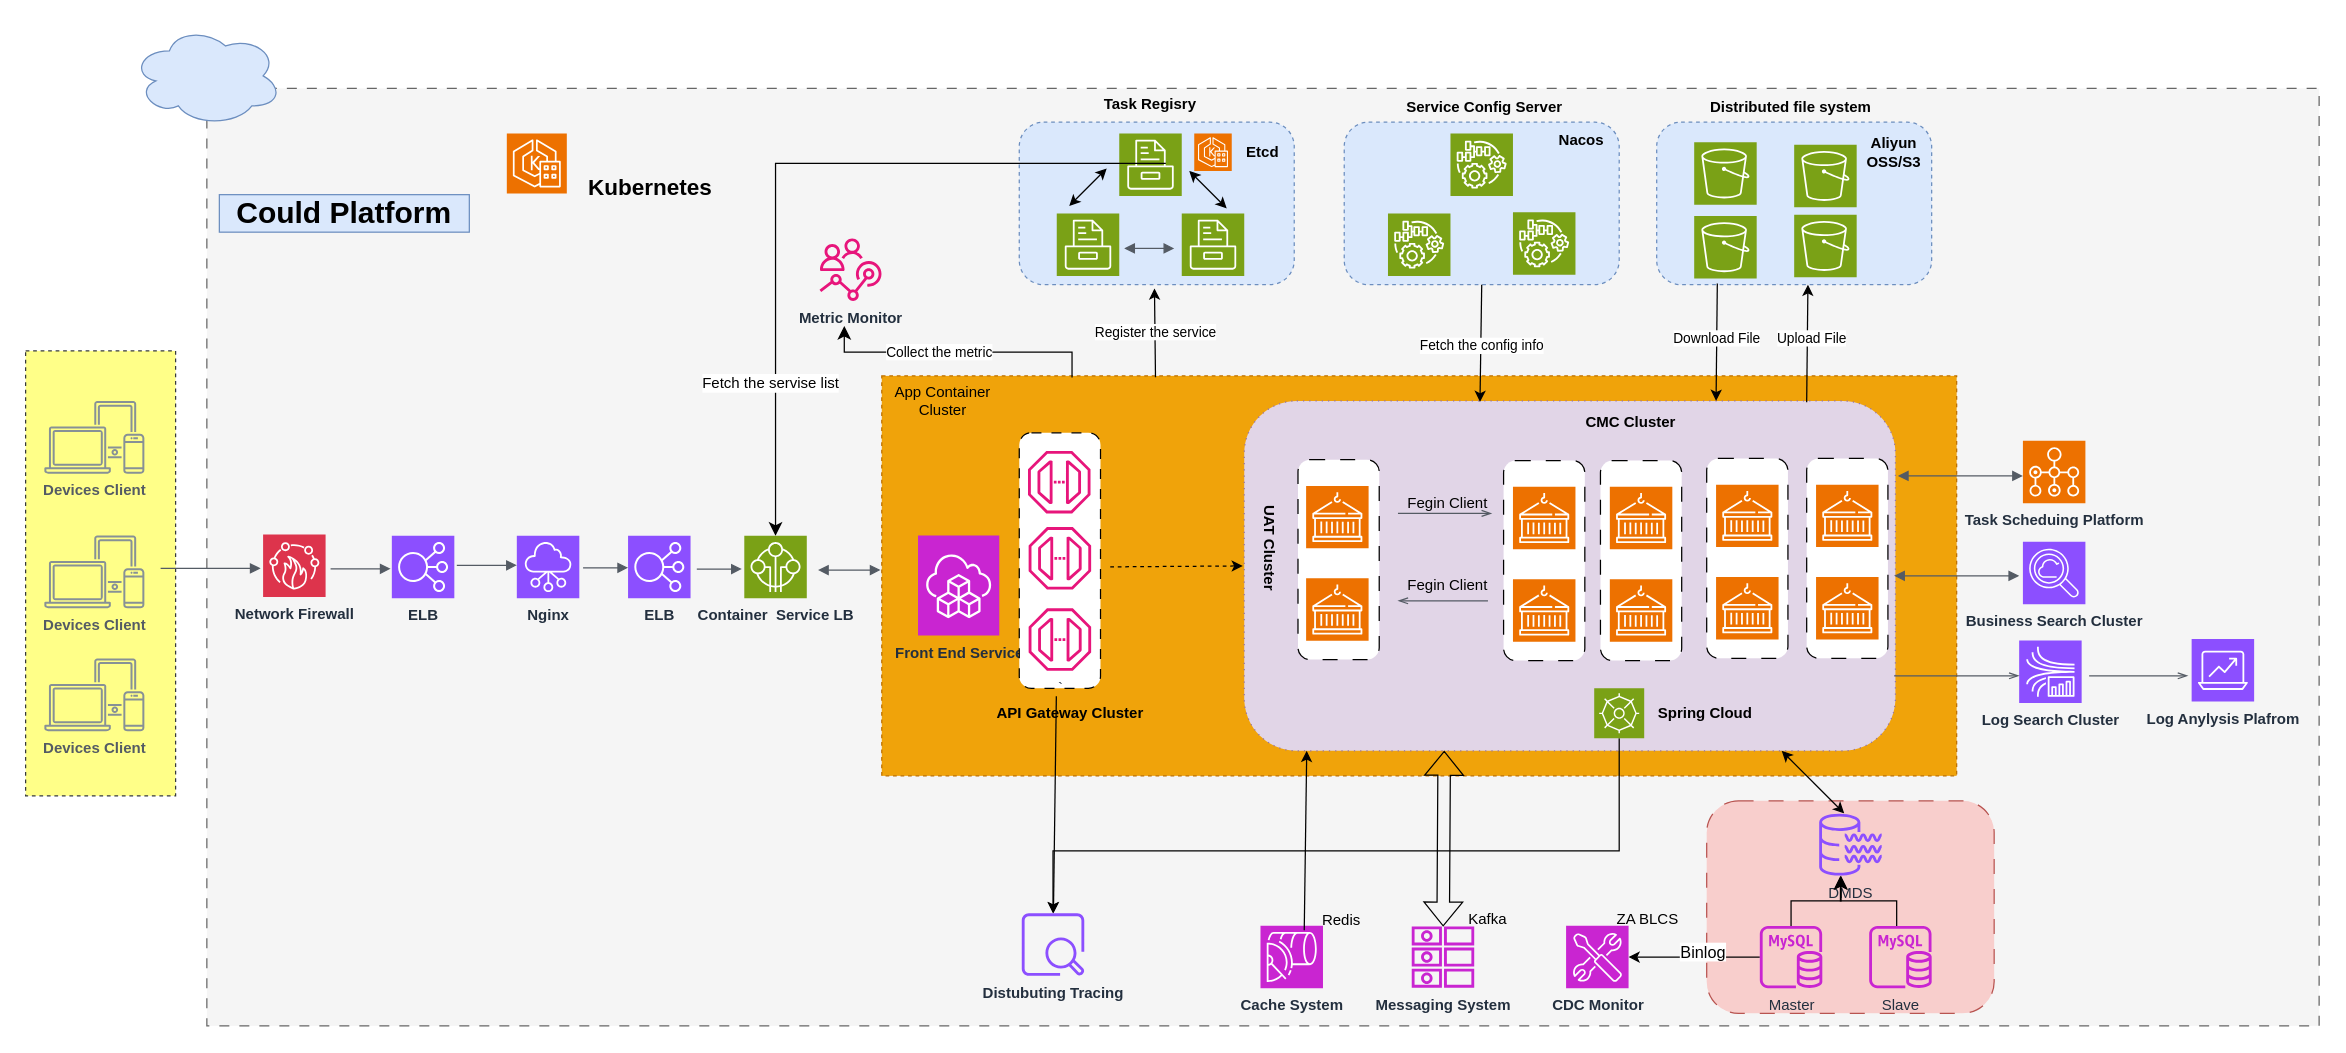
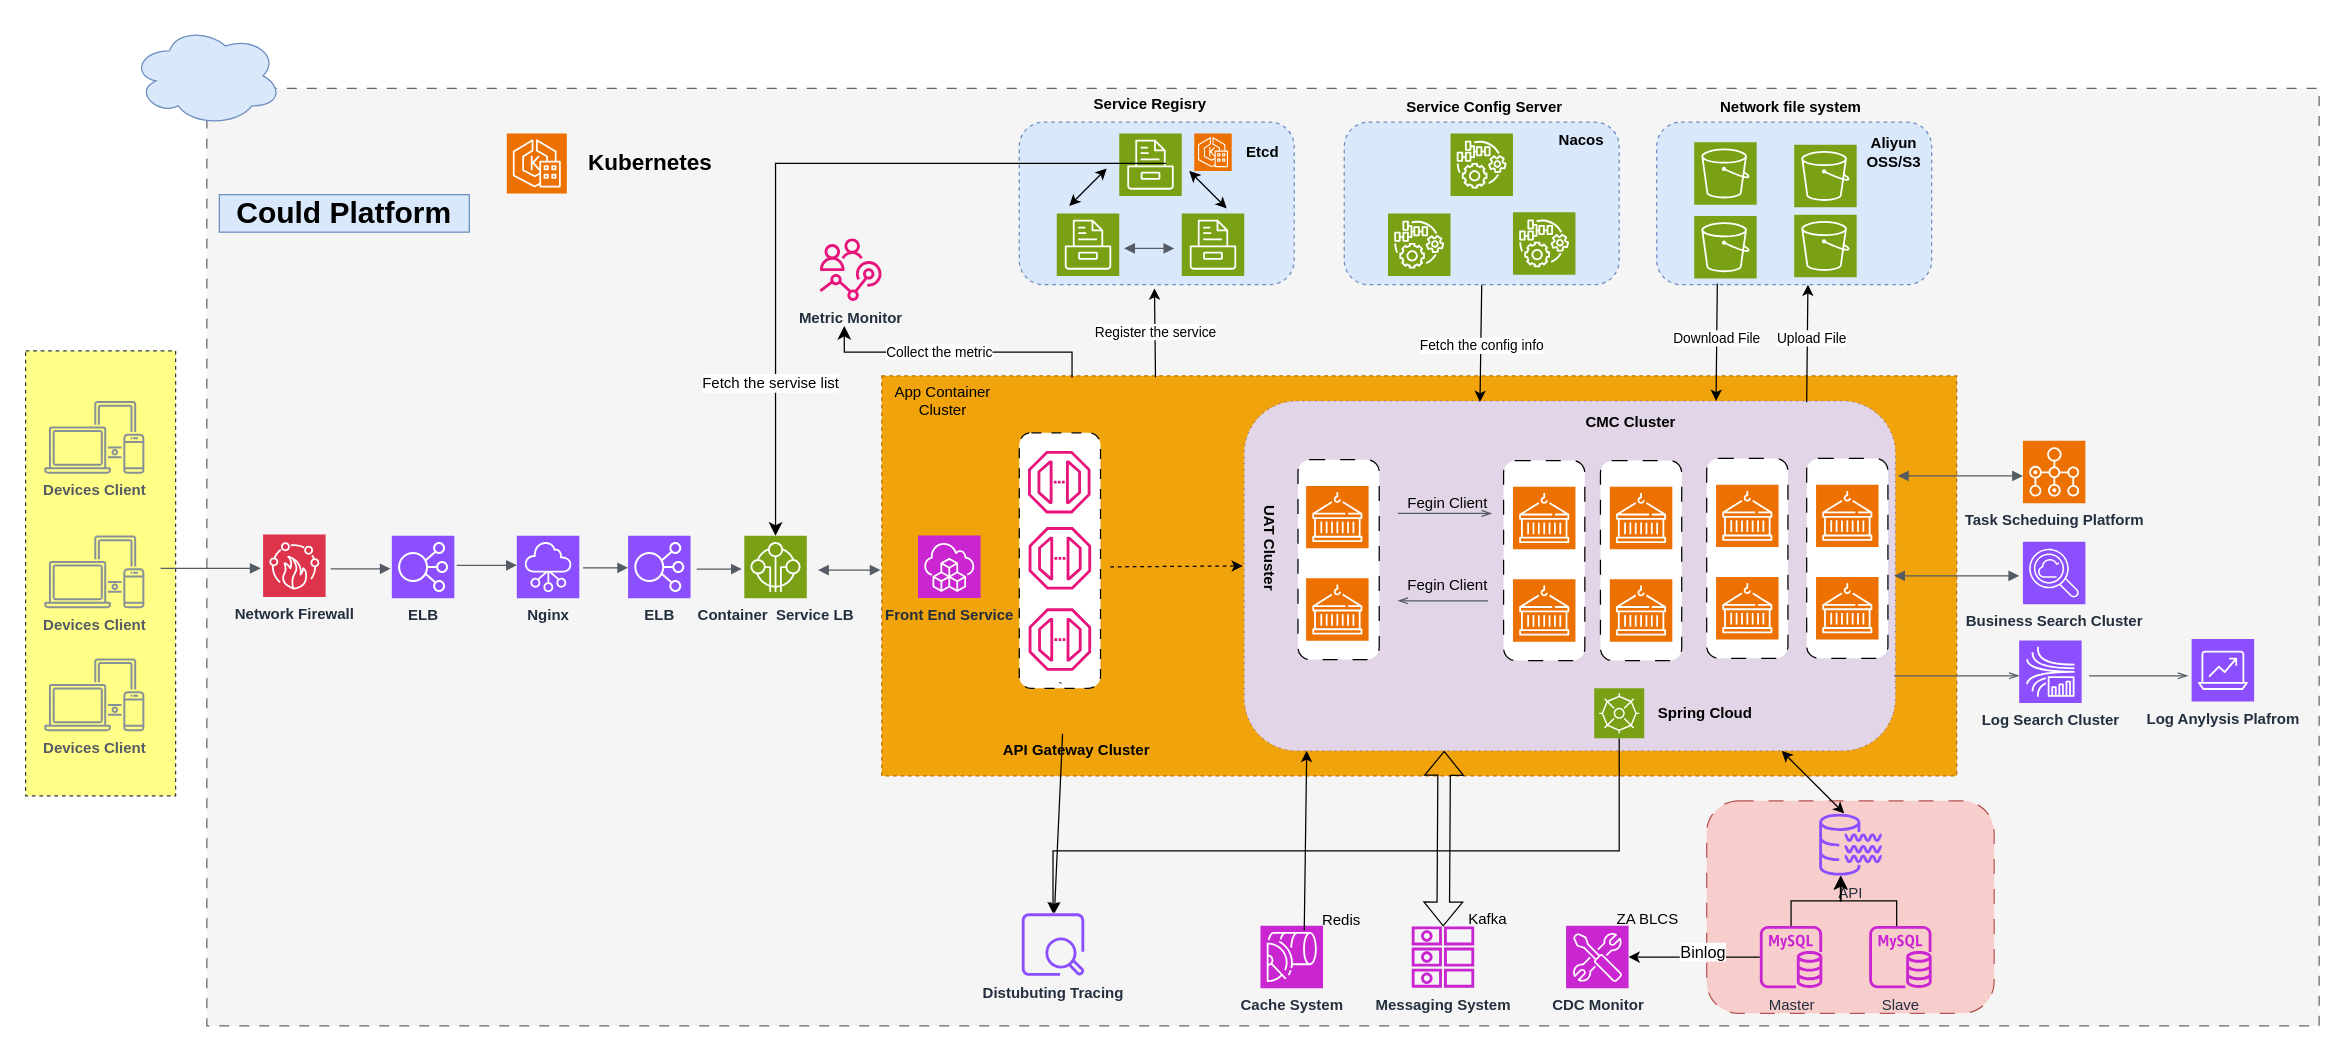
(1151, 104) -> (1151, 104)
(1791, 107) -> (1791, 107)
(651, 188) -> (651, 163)
(959, 585) -> (949, 567)
(1071, 713) -> (1077, 751)
(1851, 893) -> (1851, 893)
